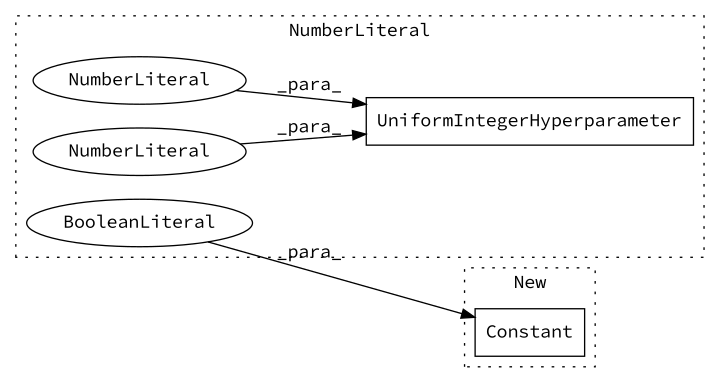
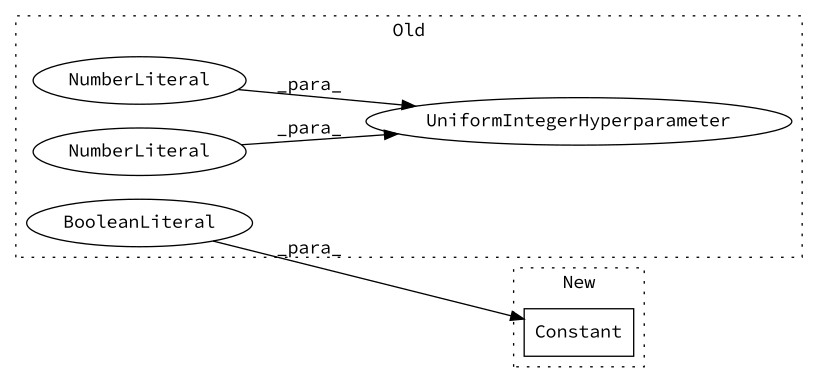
(360, 31) -> (409, 31)
(530, 121) -> (579, 121)
